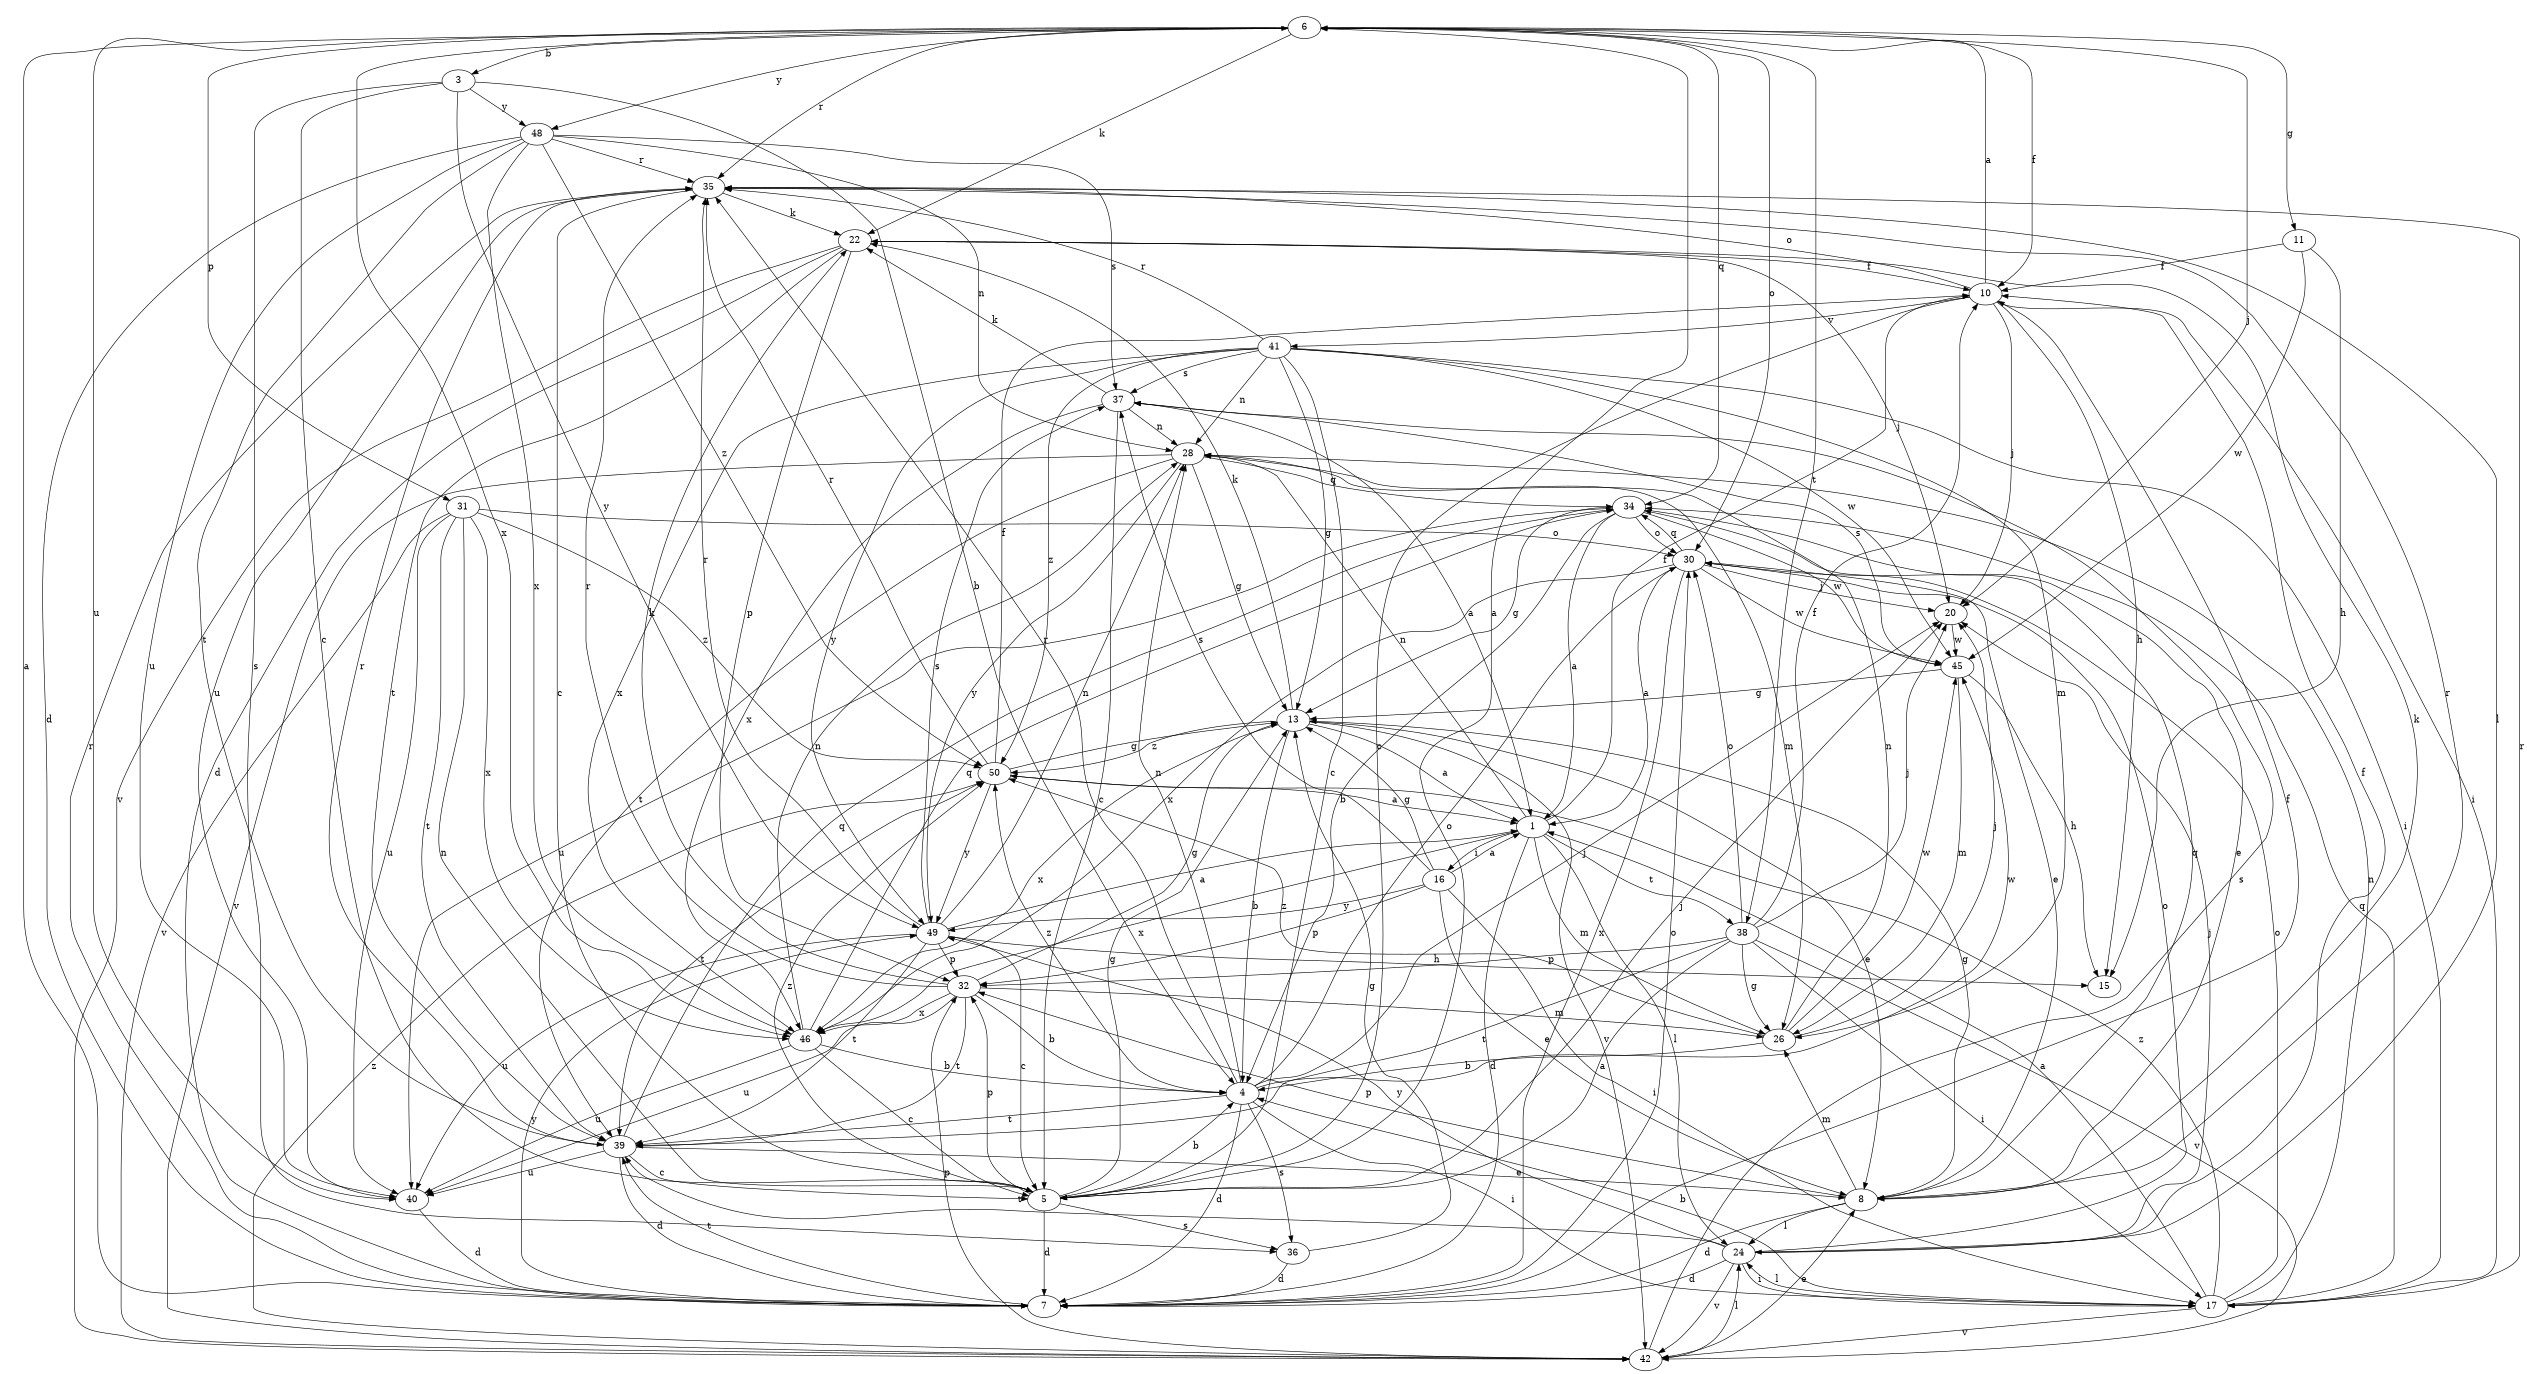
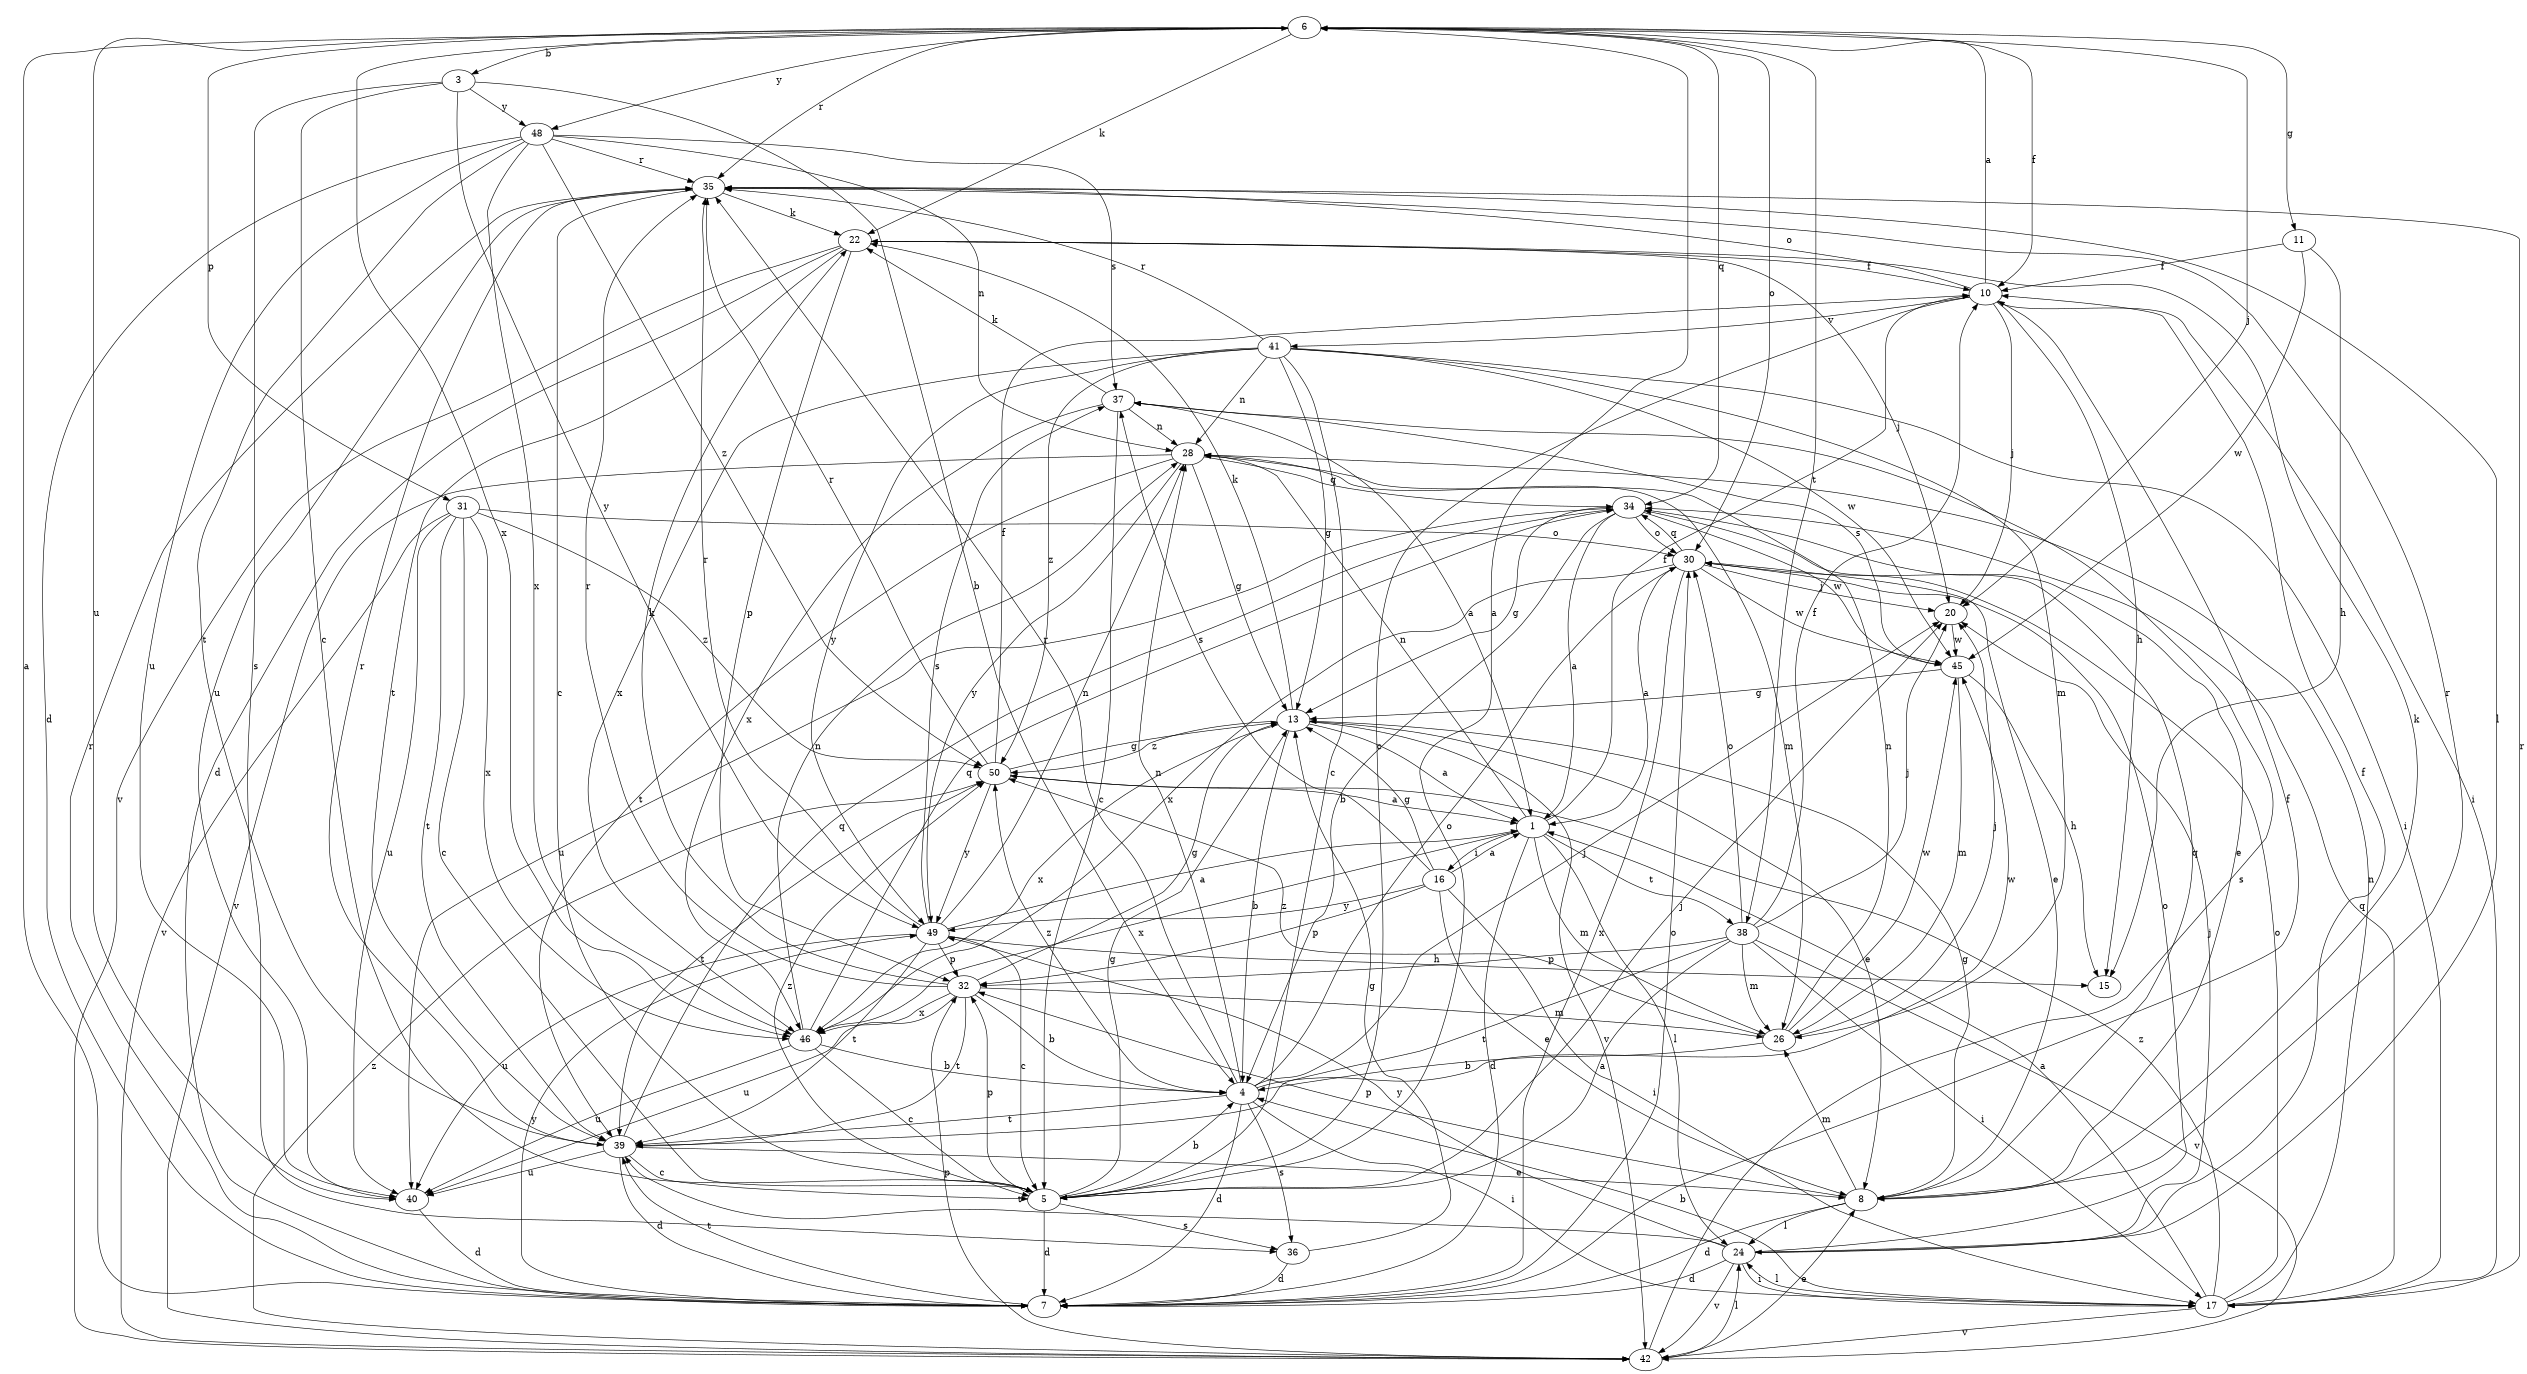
(1196, 365) -> none
(444, 854) -> (444, 854)
(1754, 987) -> (1754, 987)
